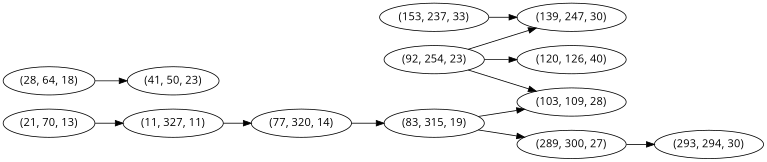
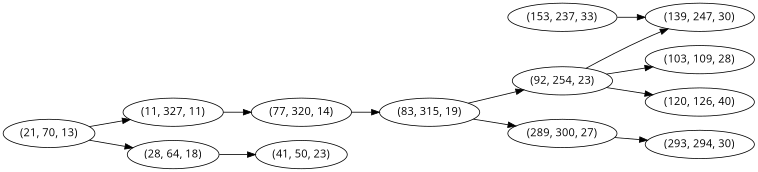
(498, 113) -> (492, 97)
none -> (107, 143)
